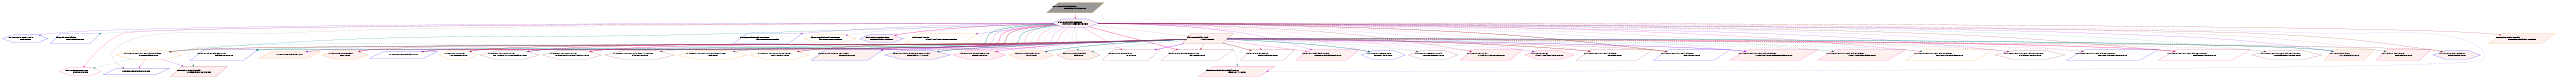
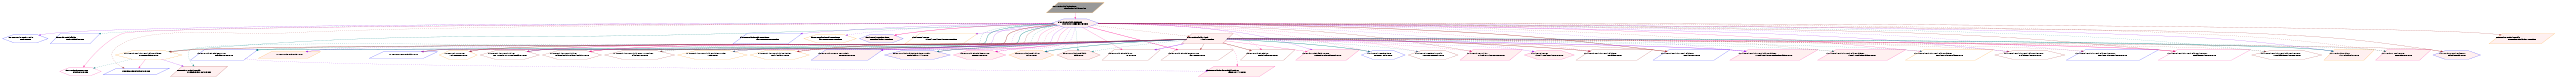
(2405, 33) -> (725, 68)
(1234, 51) -> (1234, 51)
(345, 55) -> none
